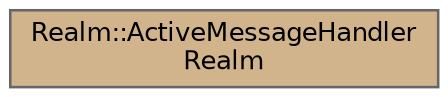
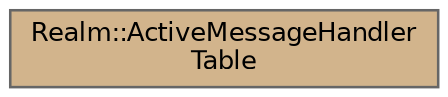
(224, 49) -> (224, 49)
